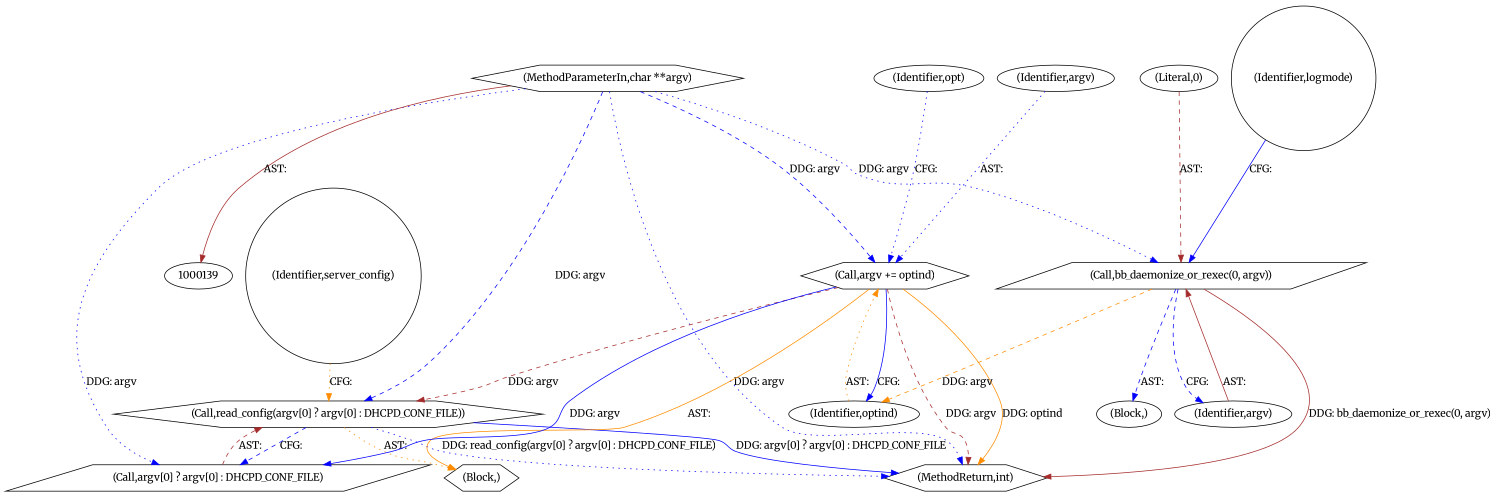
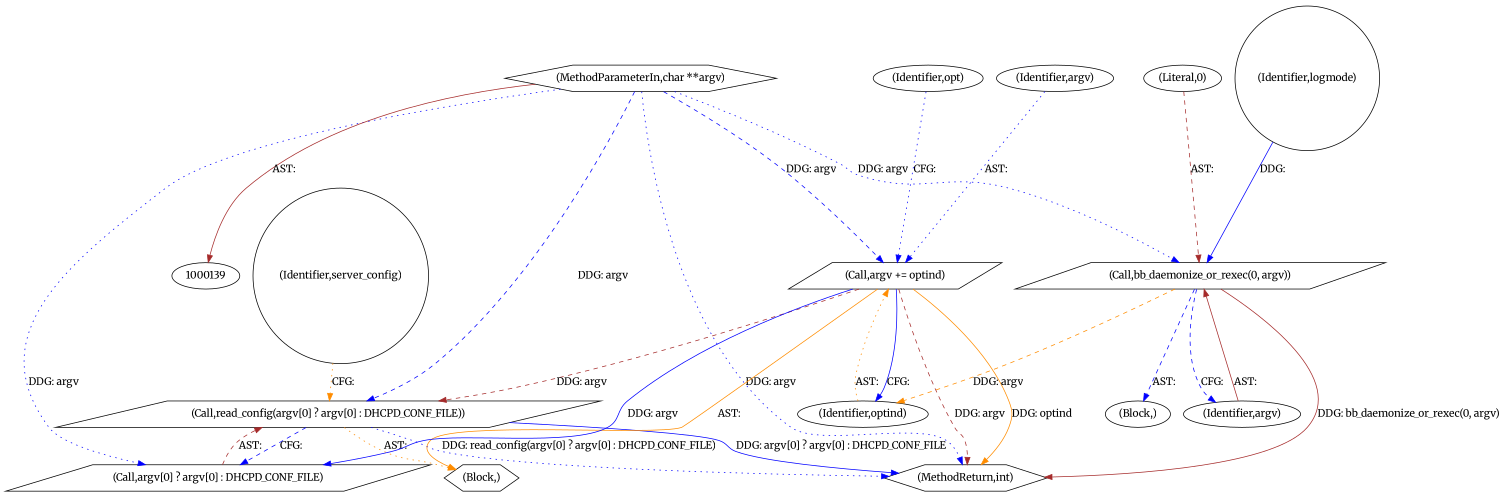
(1262, 169) -> (1274, 169)
(885, 276) -> (895, 276)
(328, 414) -> (328, 414)
